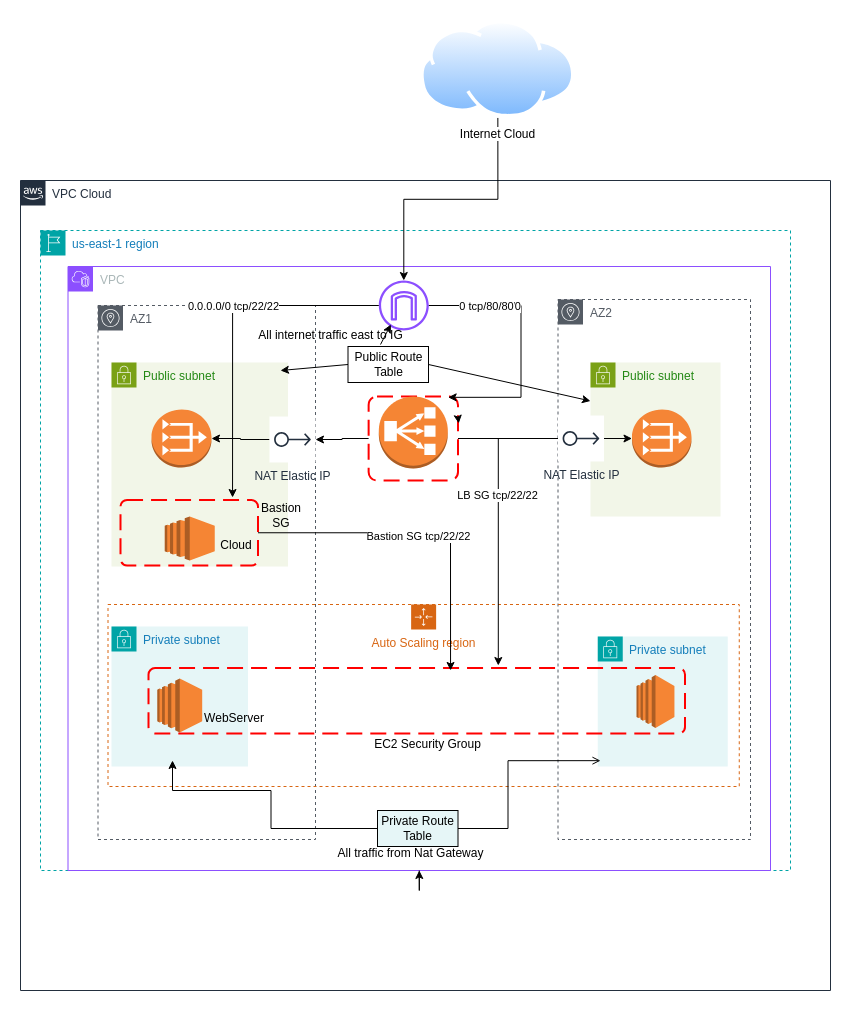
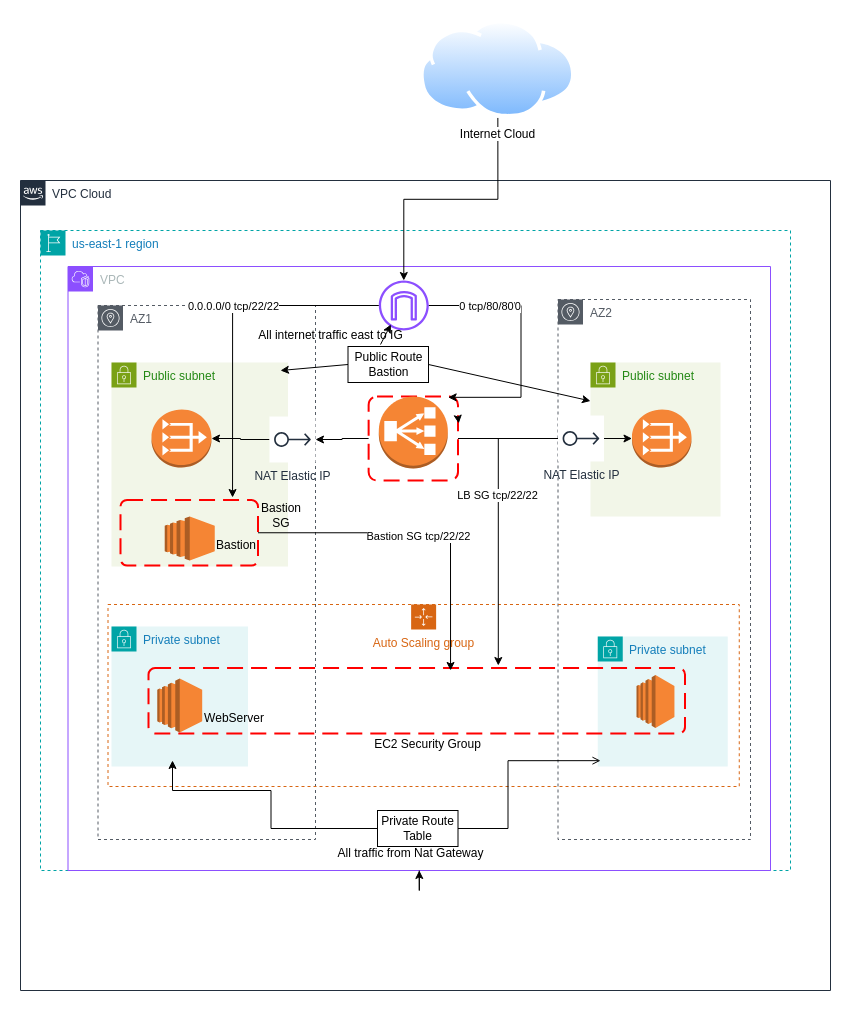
(389, 365) -> (389, 365)
(237, 546) -> (237, 546)
(424, 644) -> (424, 644)
(418, 829) -> (418, 829)
